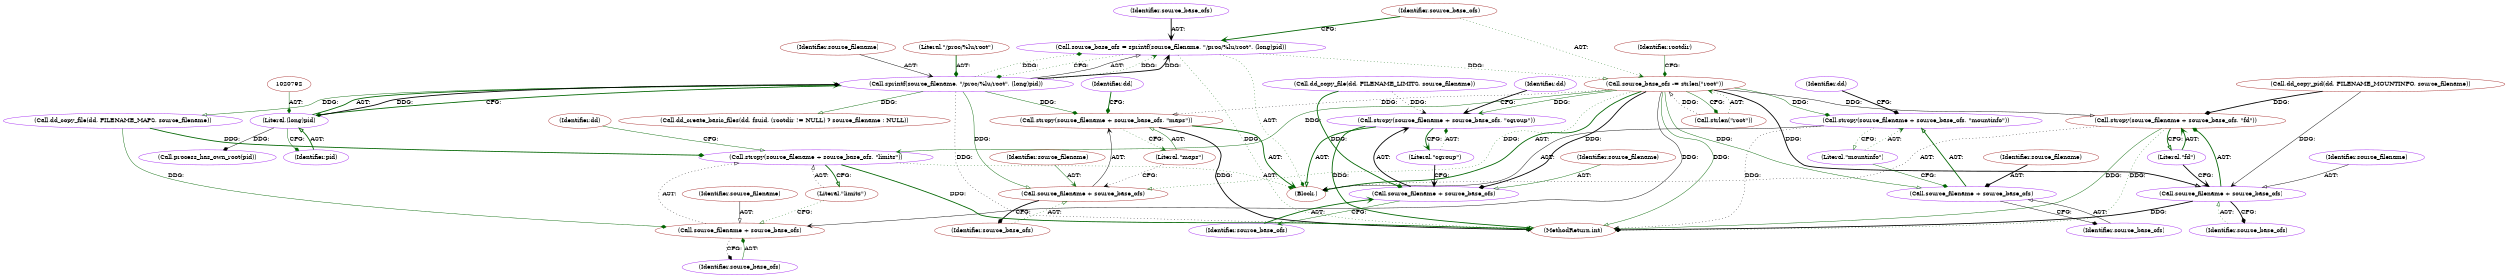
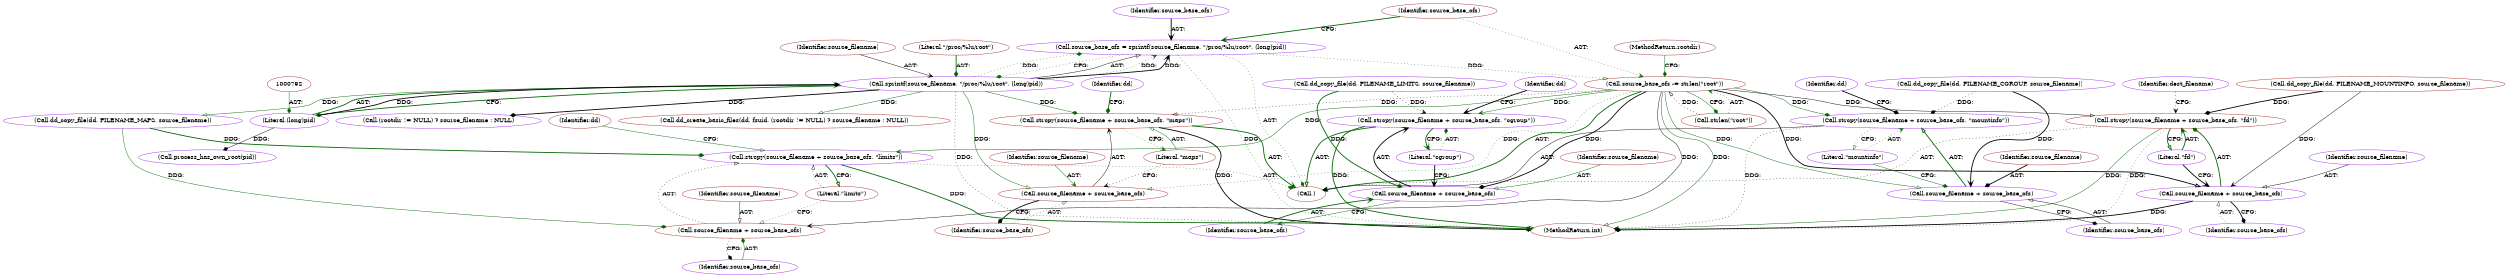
(1665, 48) -> (1665, 48)
(289, 84) -> (289, 84)
none -> (1990, 84)
none -> (2176, 84)
(2371, 84) -> (2371, 84)
none -> (439, 121)
(316, 157) -> none
(1306, 194) -> (1306, 194)
